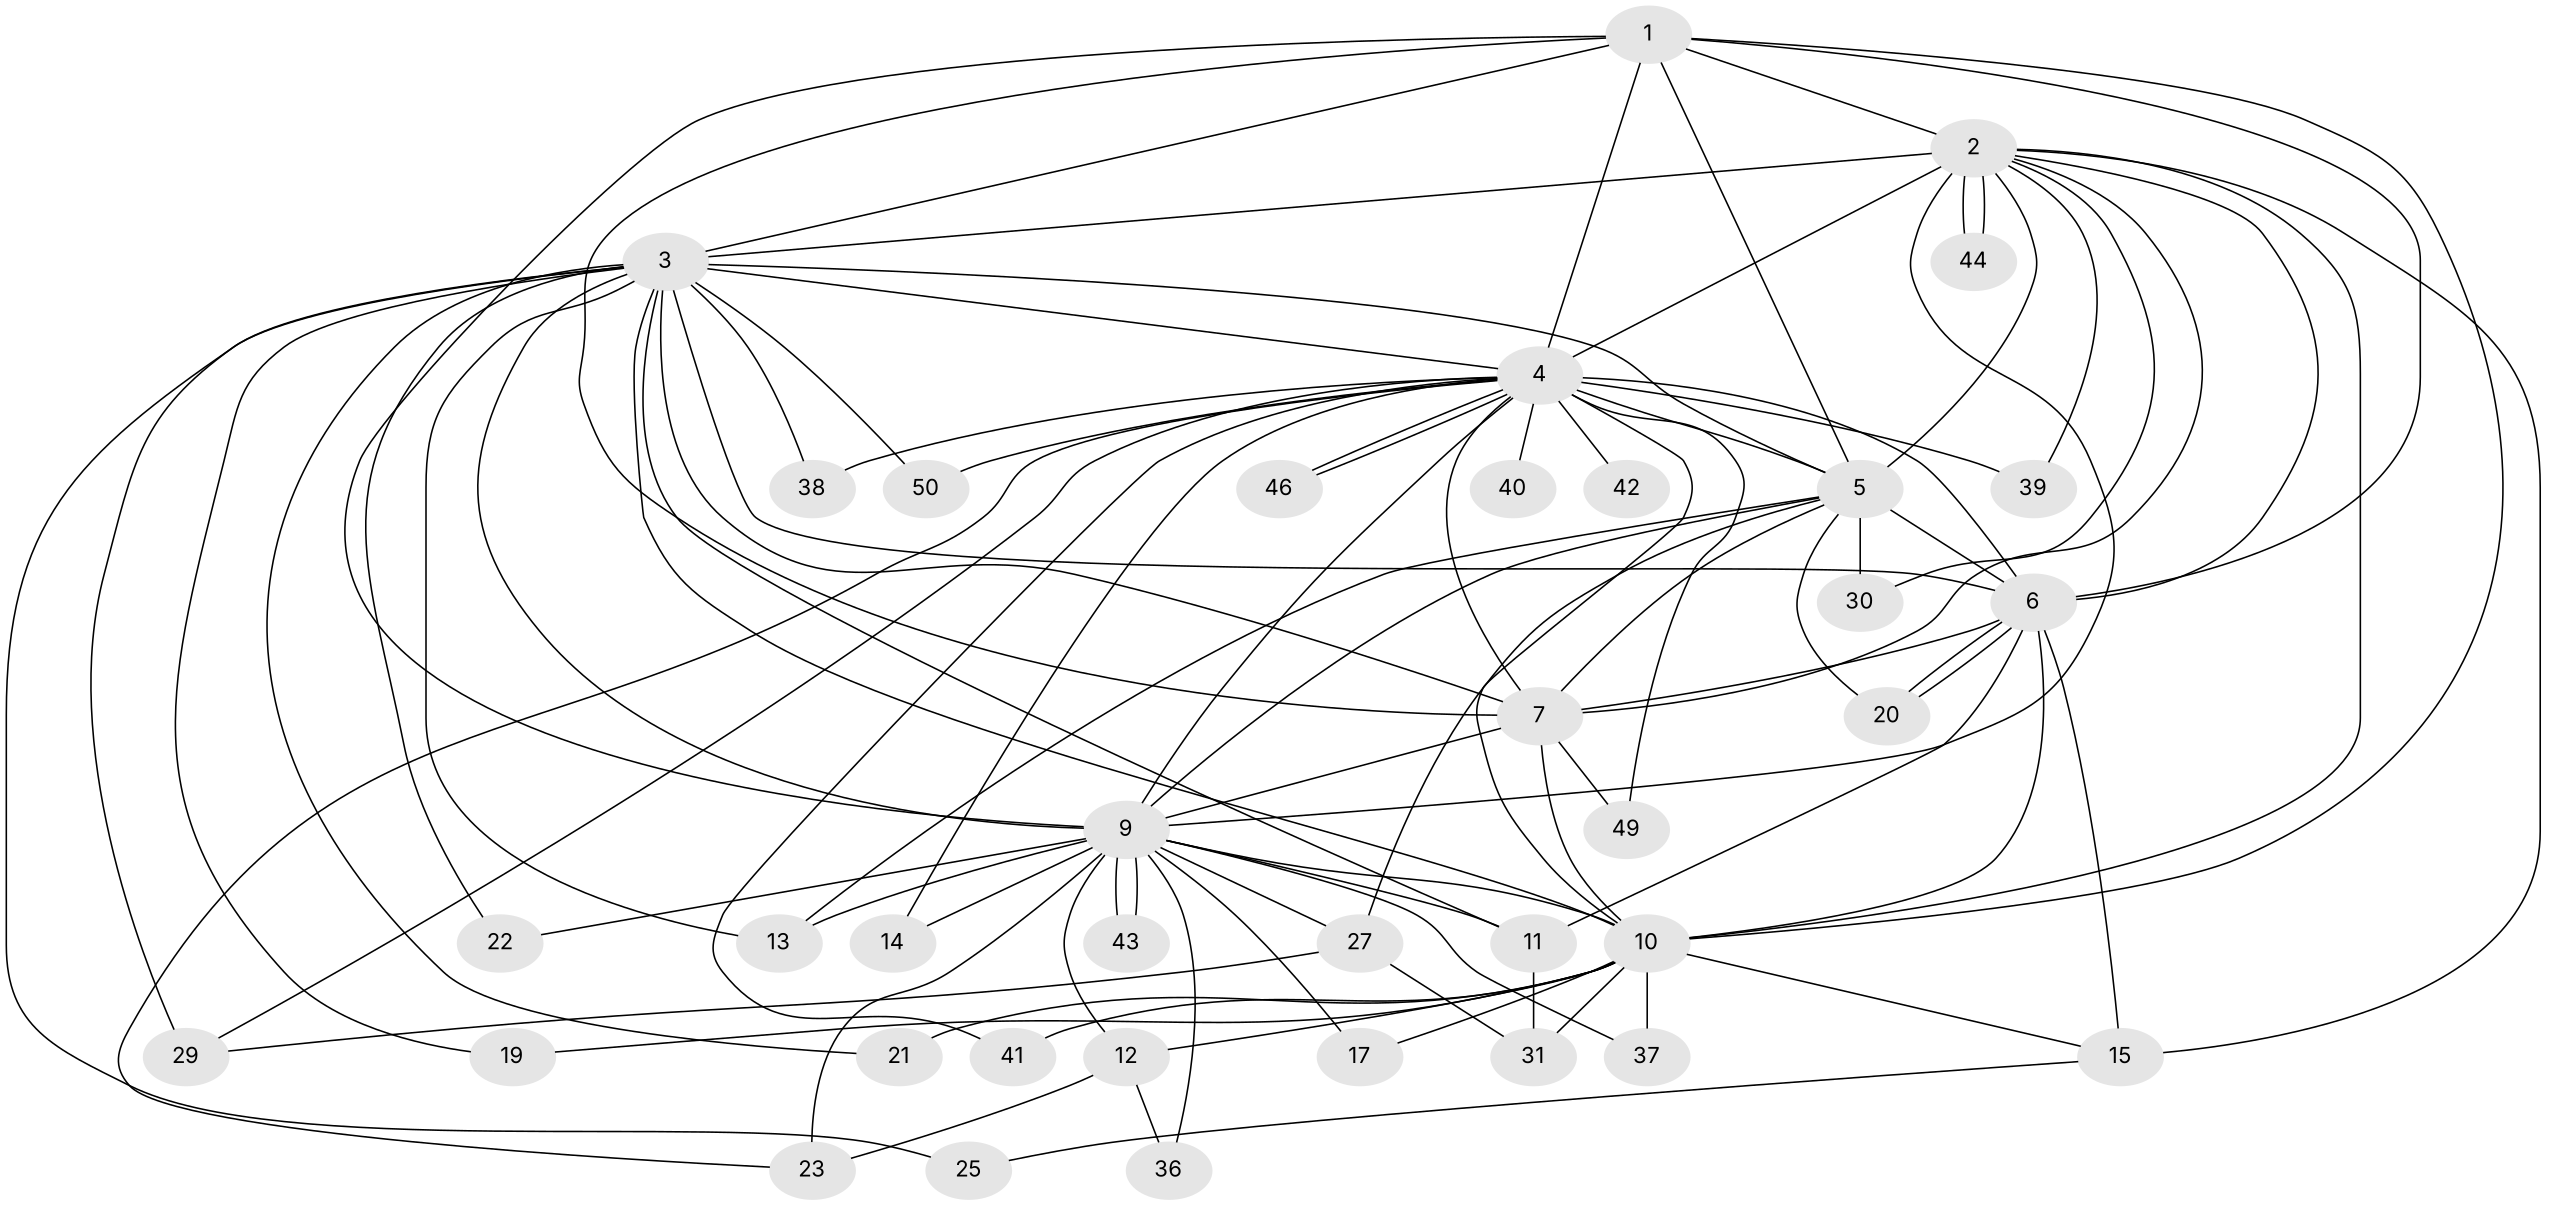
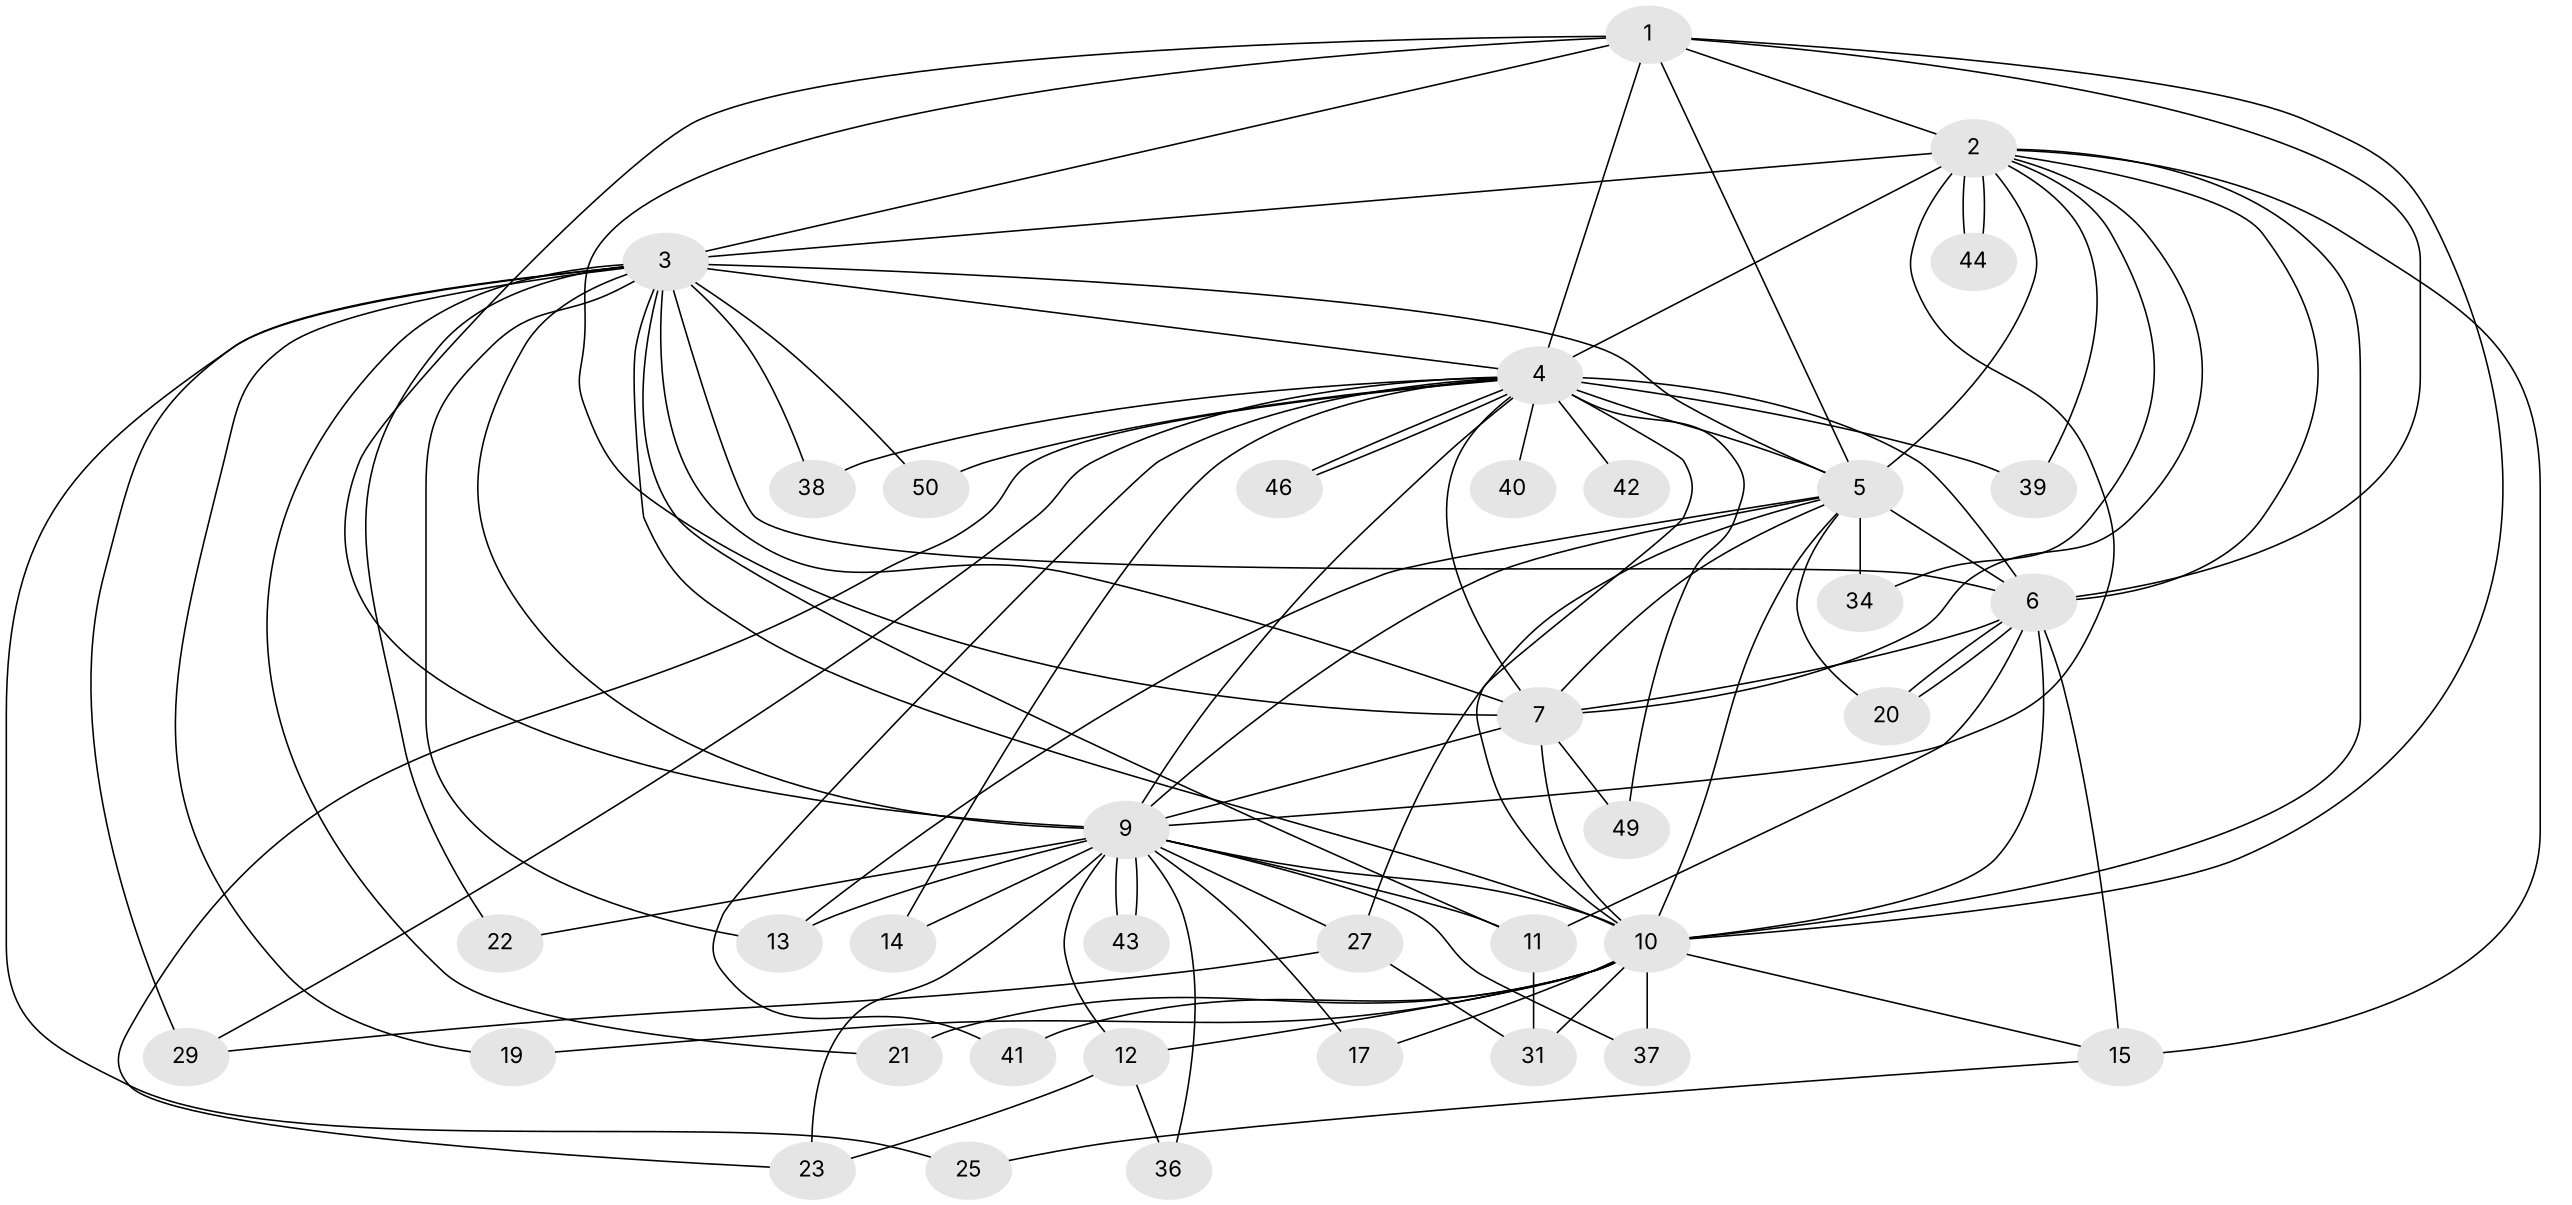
(1860, 603) -> (1860, 603)
none -> (1732, 706)
